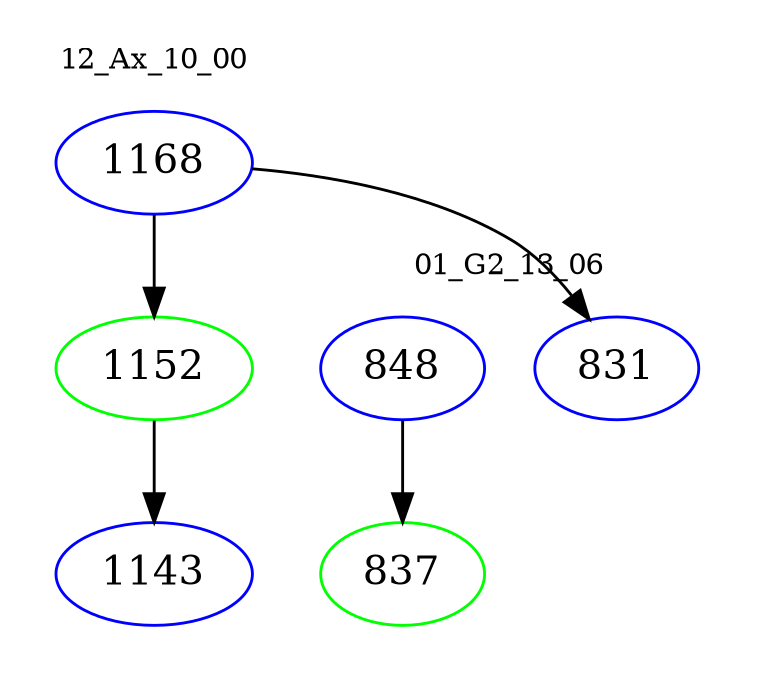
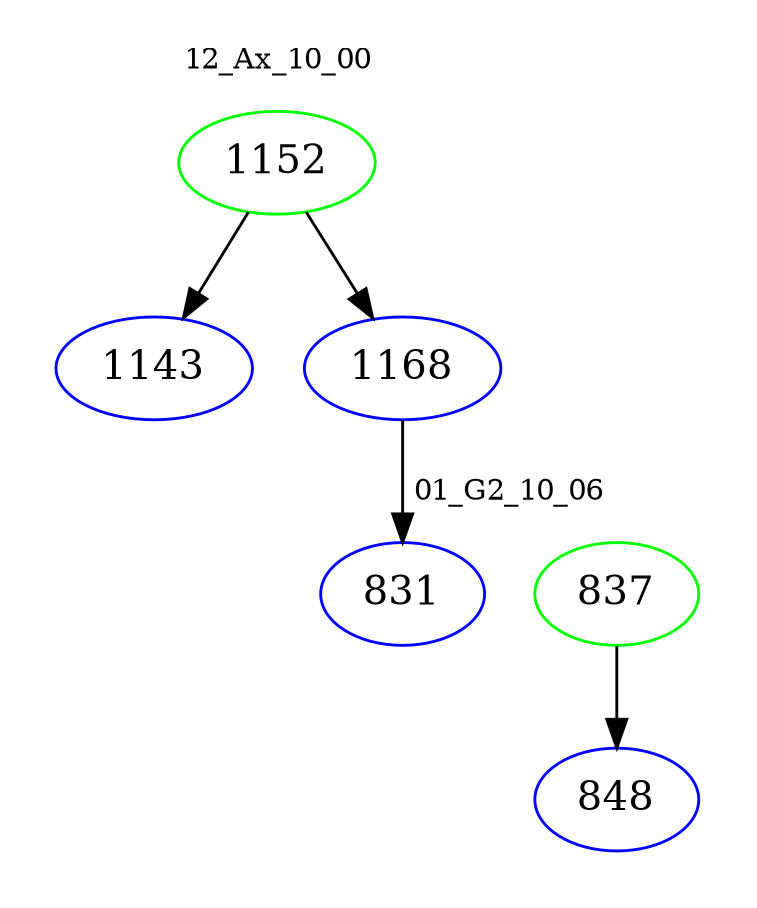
(154, 252) -> (332, 253)
(510, 267) -> (510, 493)
(403, 457) -> (617, 683)
